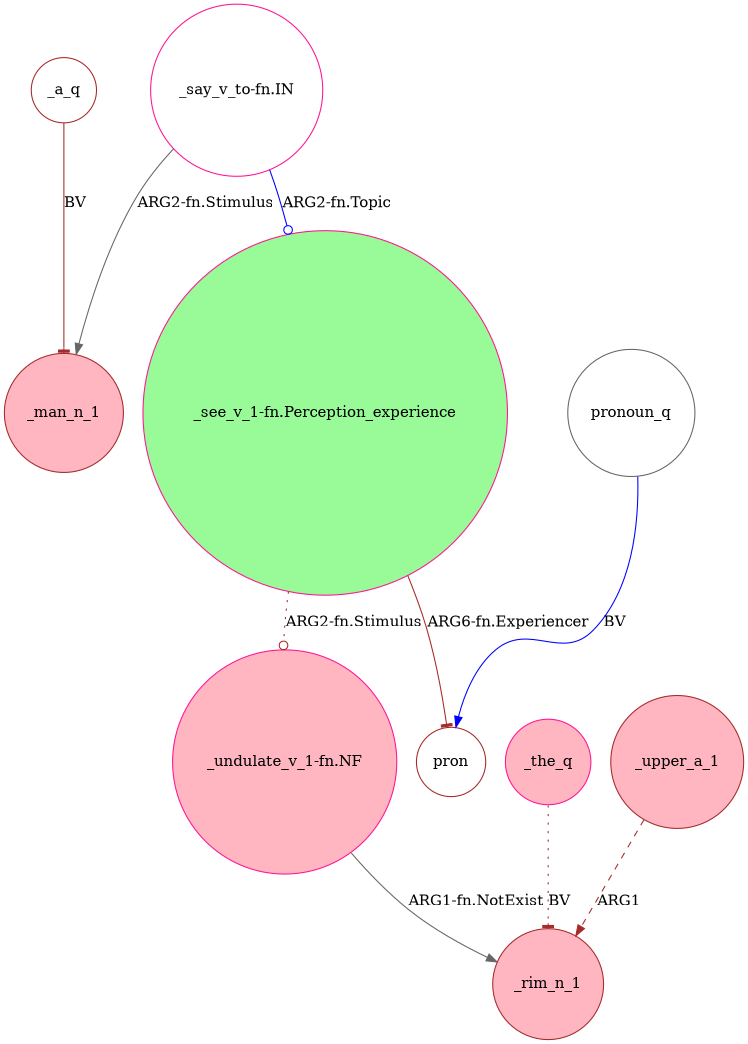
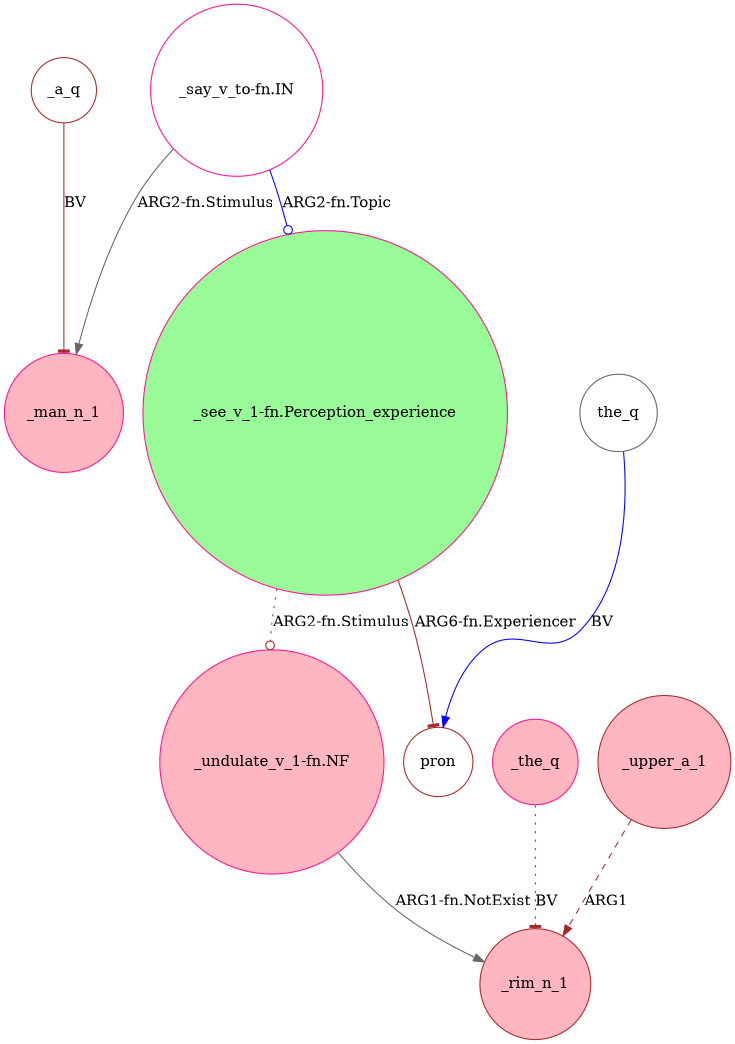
(64, 413) -> (64, 413)
(631, 413) -> (619, 413)
